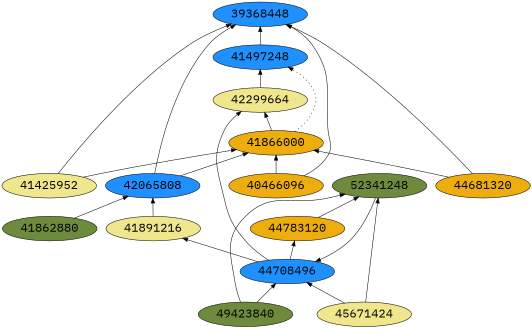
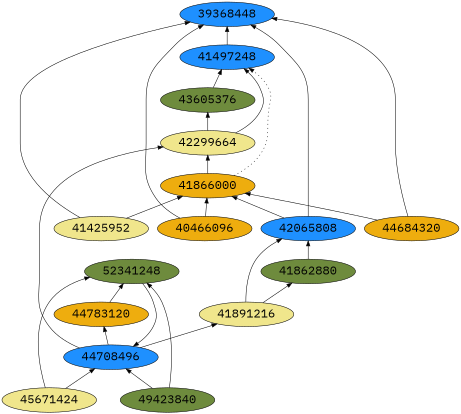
none -> (208, 100)
(483, 186) -> (412, 229)
none -> (275, 294)
